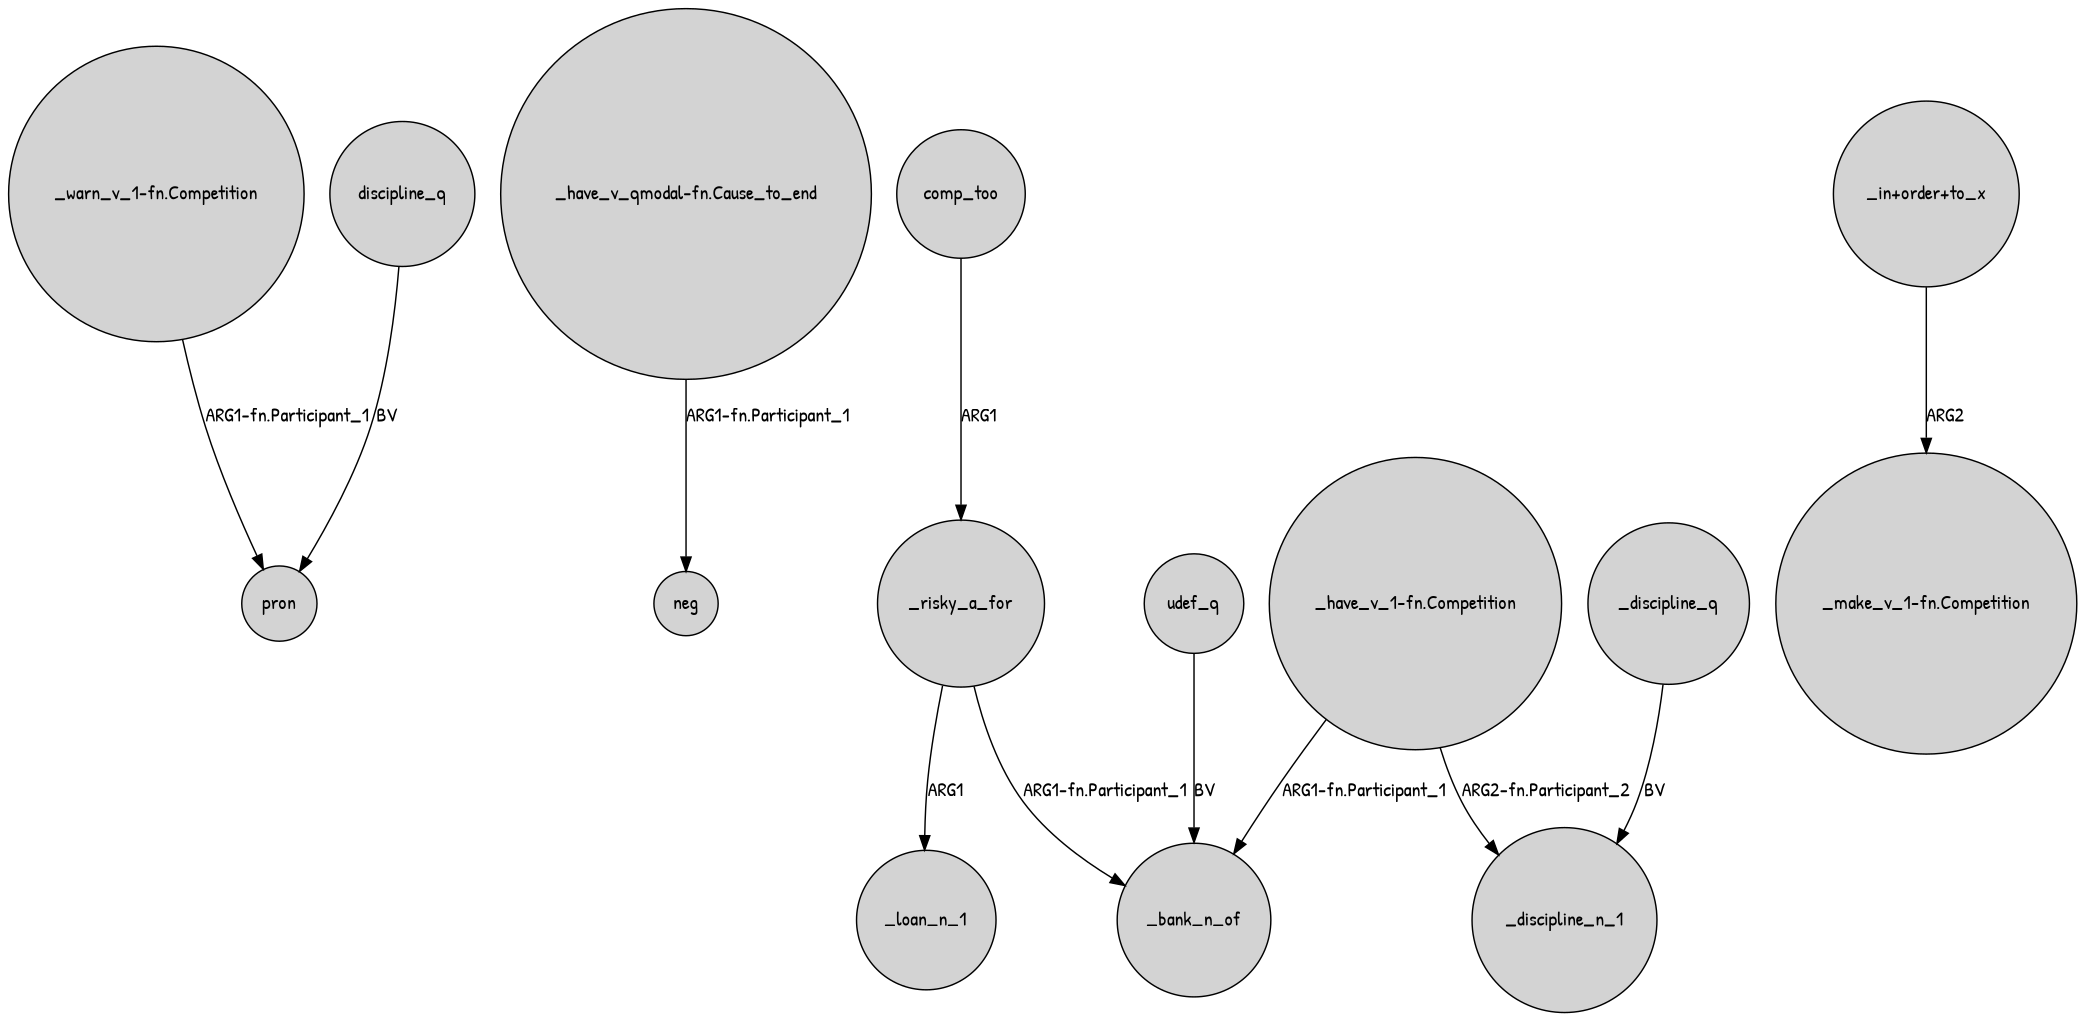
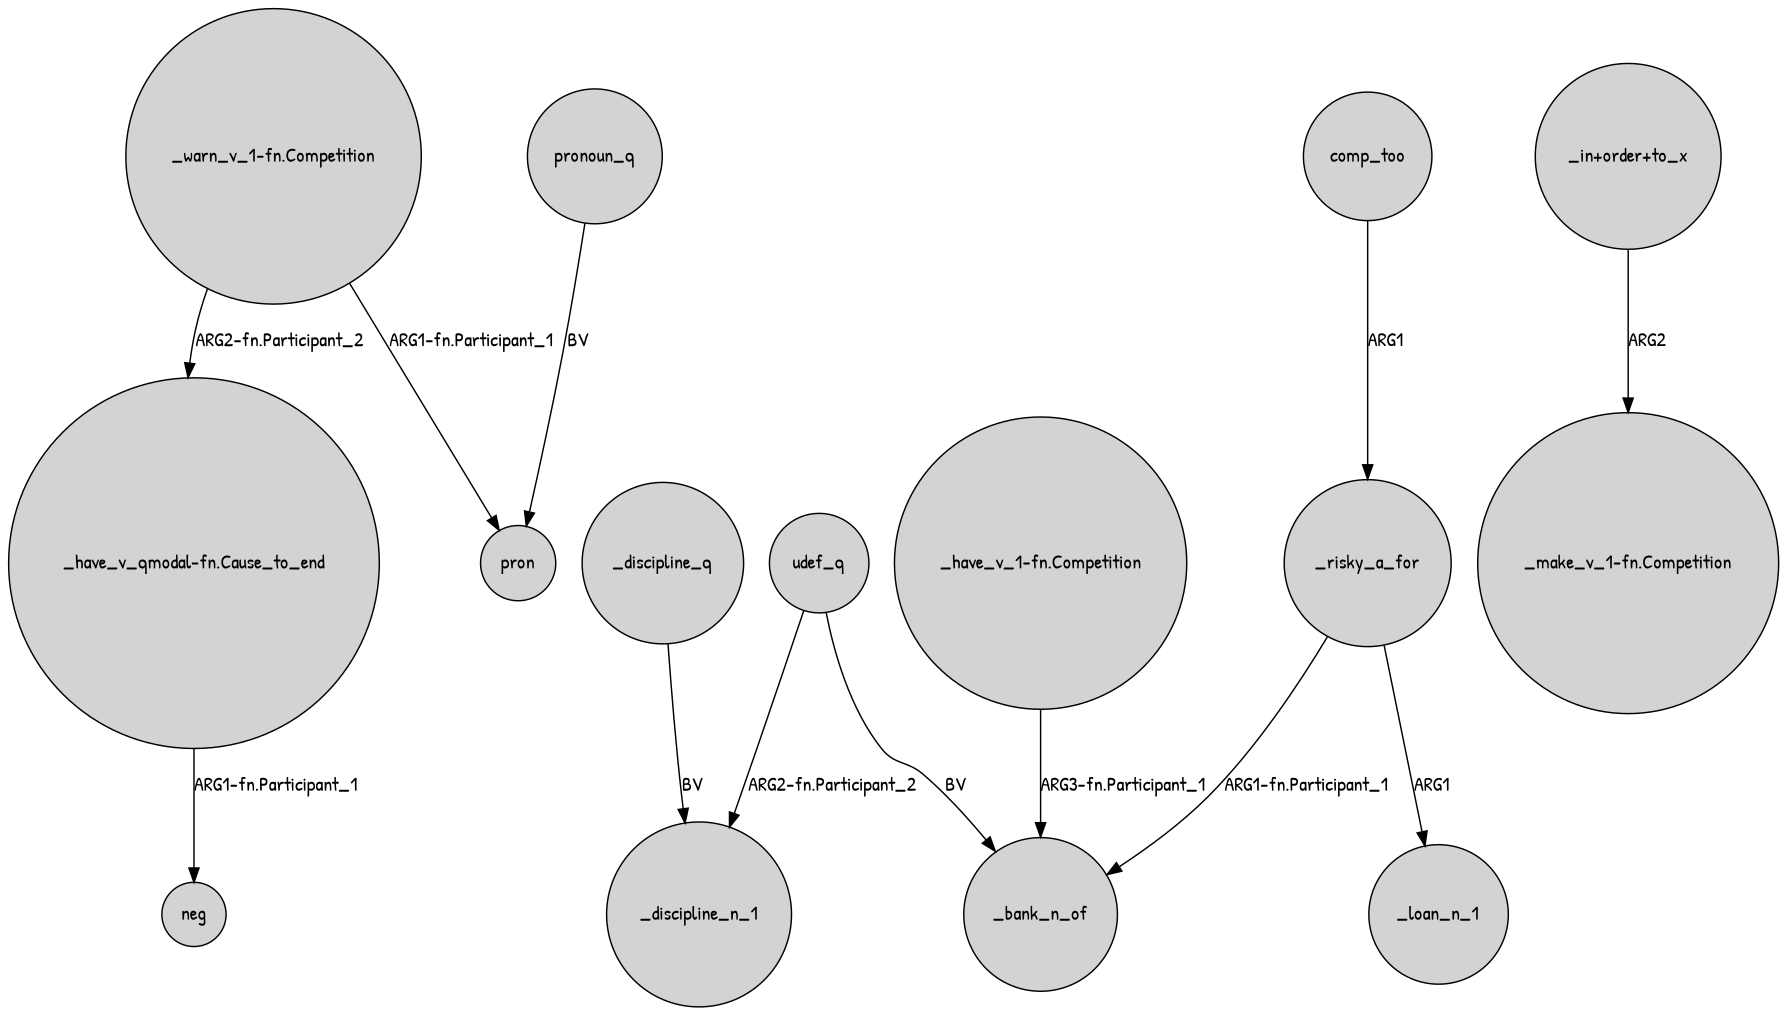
(402, 194) -> (595, 156)
none -> (197, 325)
(1365, 791) -> (1124, 785)
(1460, 798) -> (769, 712)
